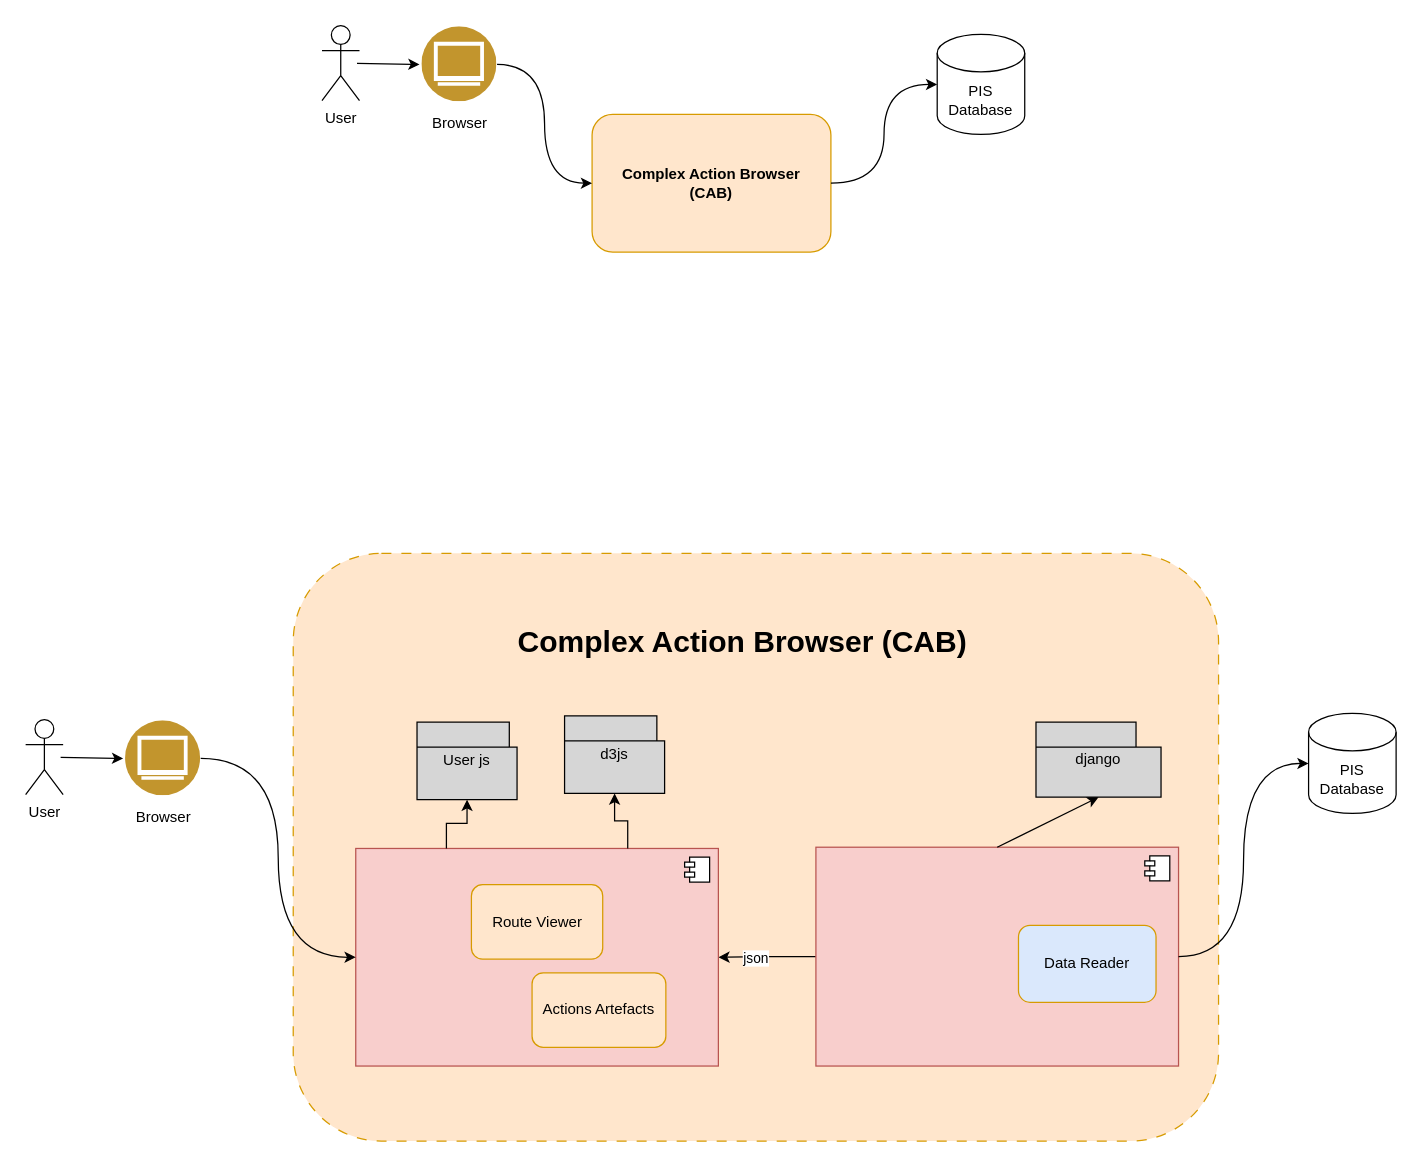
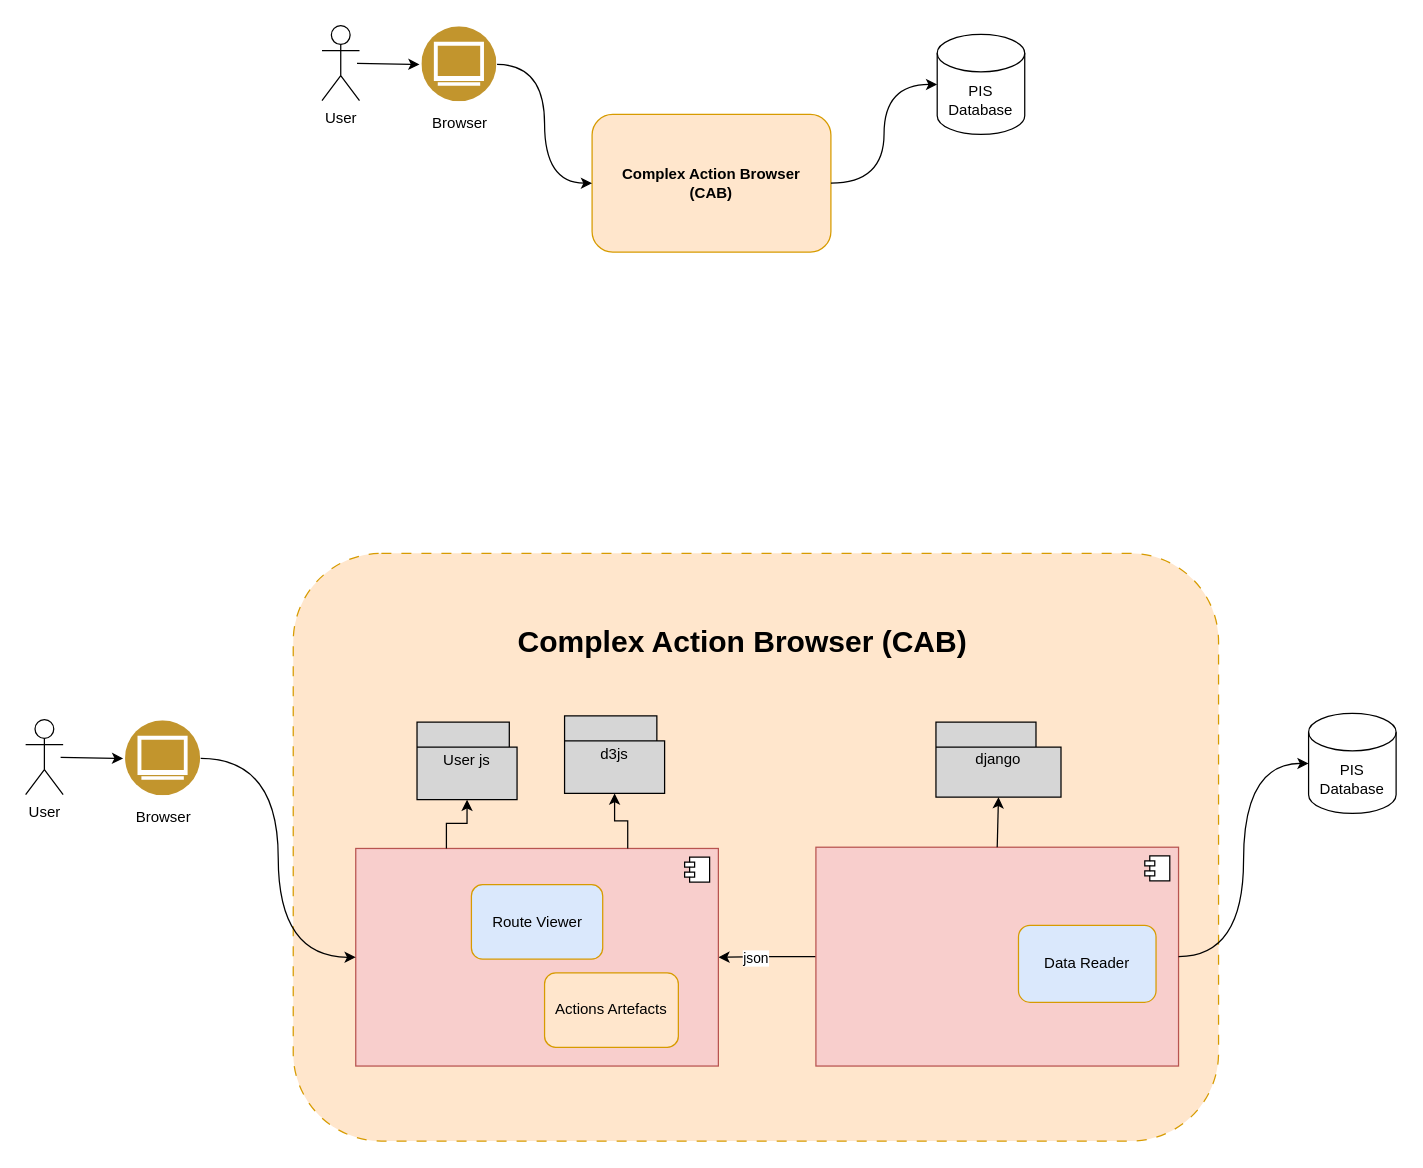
(1098, 759) -> (998, 759)
(537, 922) -> (537, 922)
(599, 1010) -> (611, 1010)
